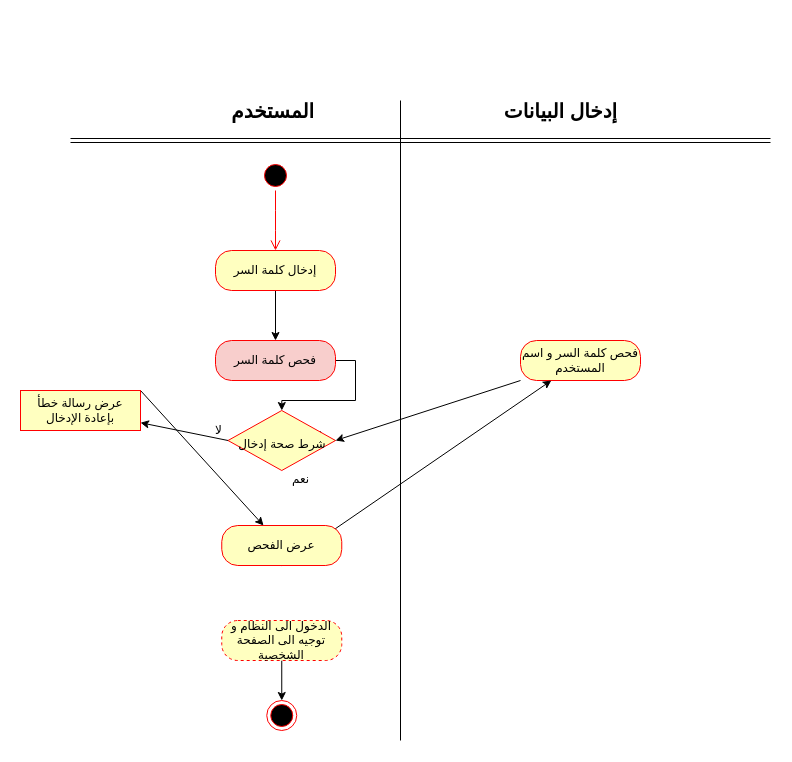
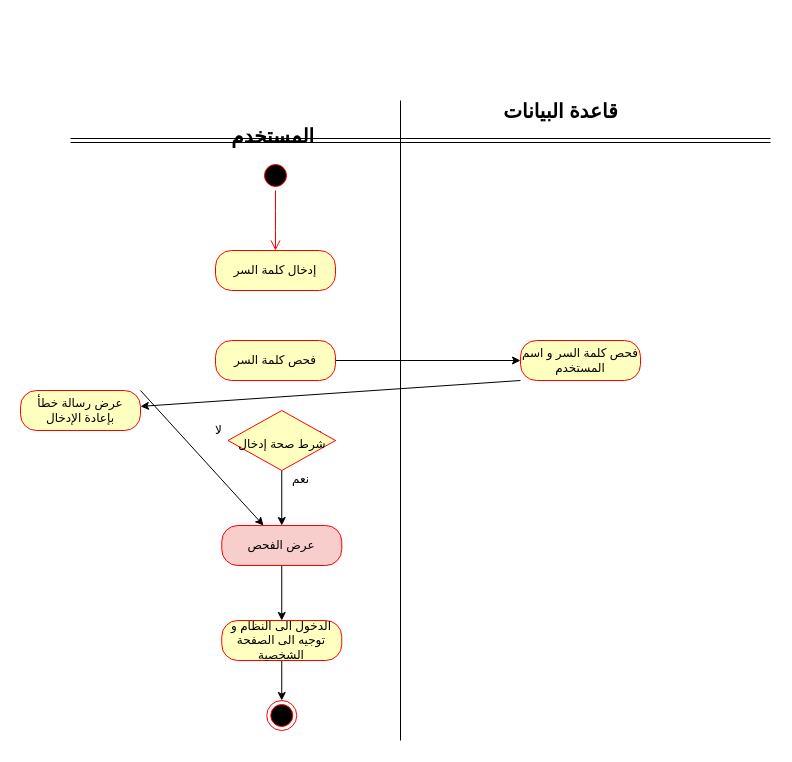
(276, 111) -> (276, 136)
(561, 111) -> (561, 111)
(276, 312) -> none
(276, 361) -> (276, 361)
(338, 401) -> (433, 361)
(431, 410) -> (334, 393)
(81, 411) -> (81, 411)
(187, 432) -> none
(440, 457) -> (282, 590)
none -> (282, 495)
(282, 546) -> (282, 546)
(282, 641) -> (282, 641)
